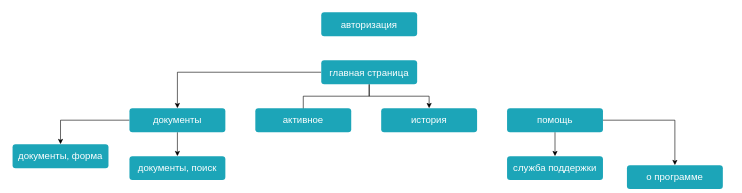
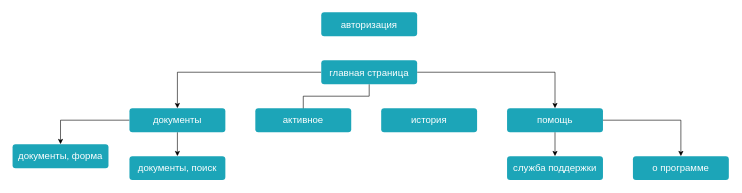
none -> (554, 72)
(429, 98) -> none
(675, 177) -> (681, 168)
